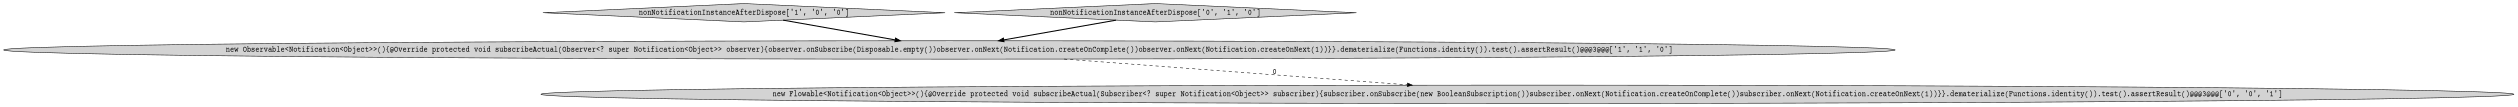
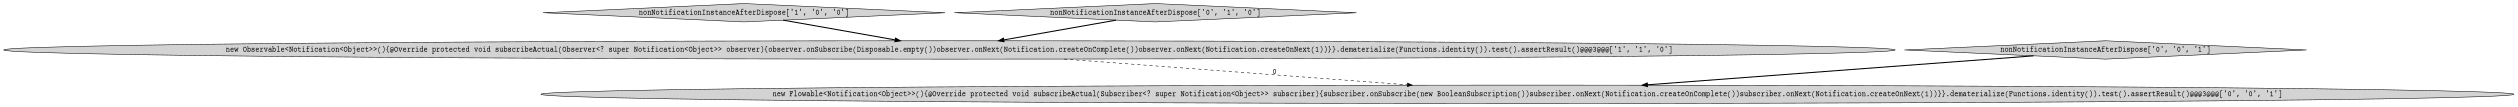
none -> (2105, 50)
